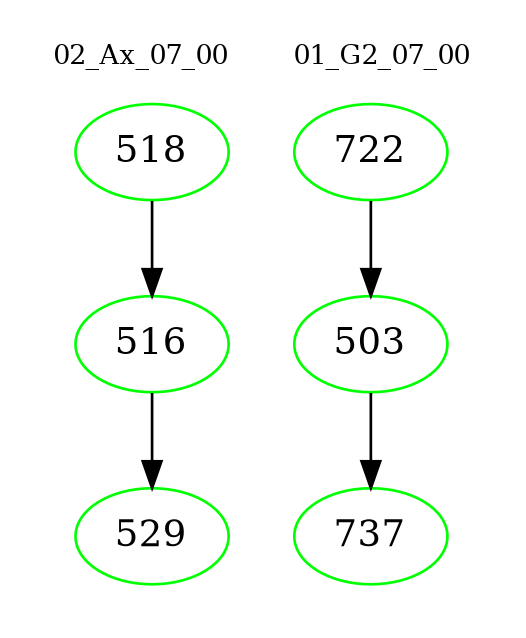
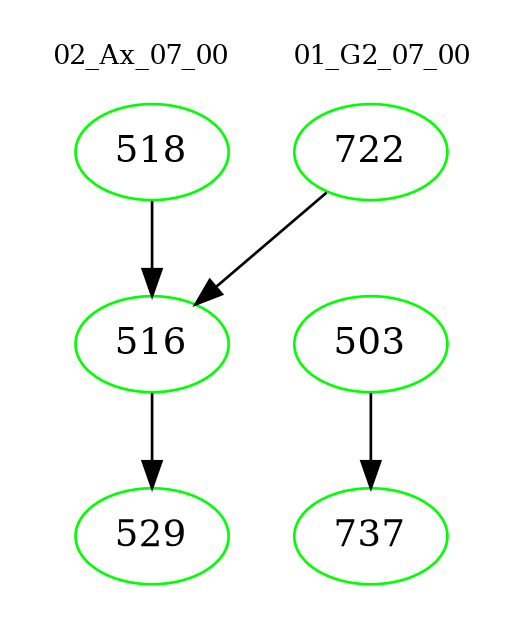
(371, 235) -> (291, 223)
